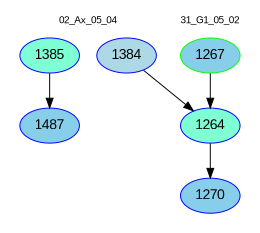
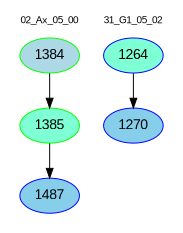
(88, 21) -> (50, 21)
(50, 55) -> (50, 126)
(127, 55) -> (50, 55)
(210, 55) -> none
(158, 82) -> (50, 86)
